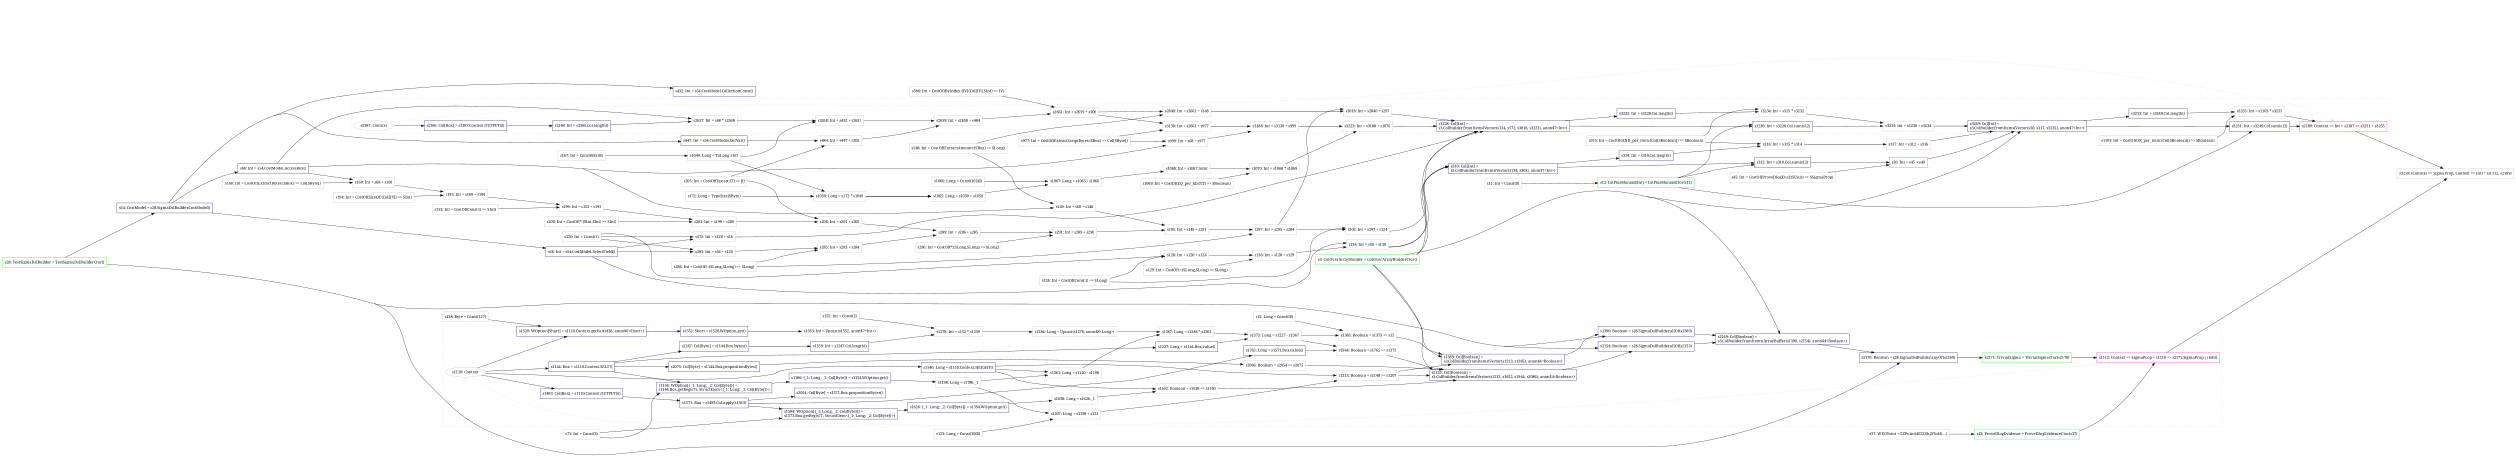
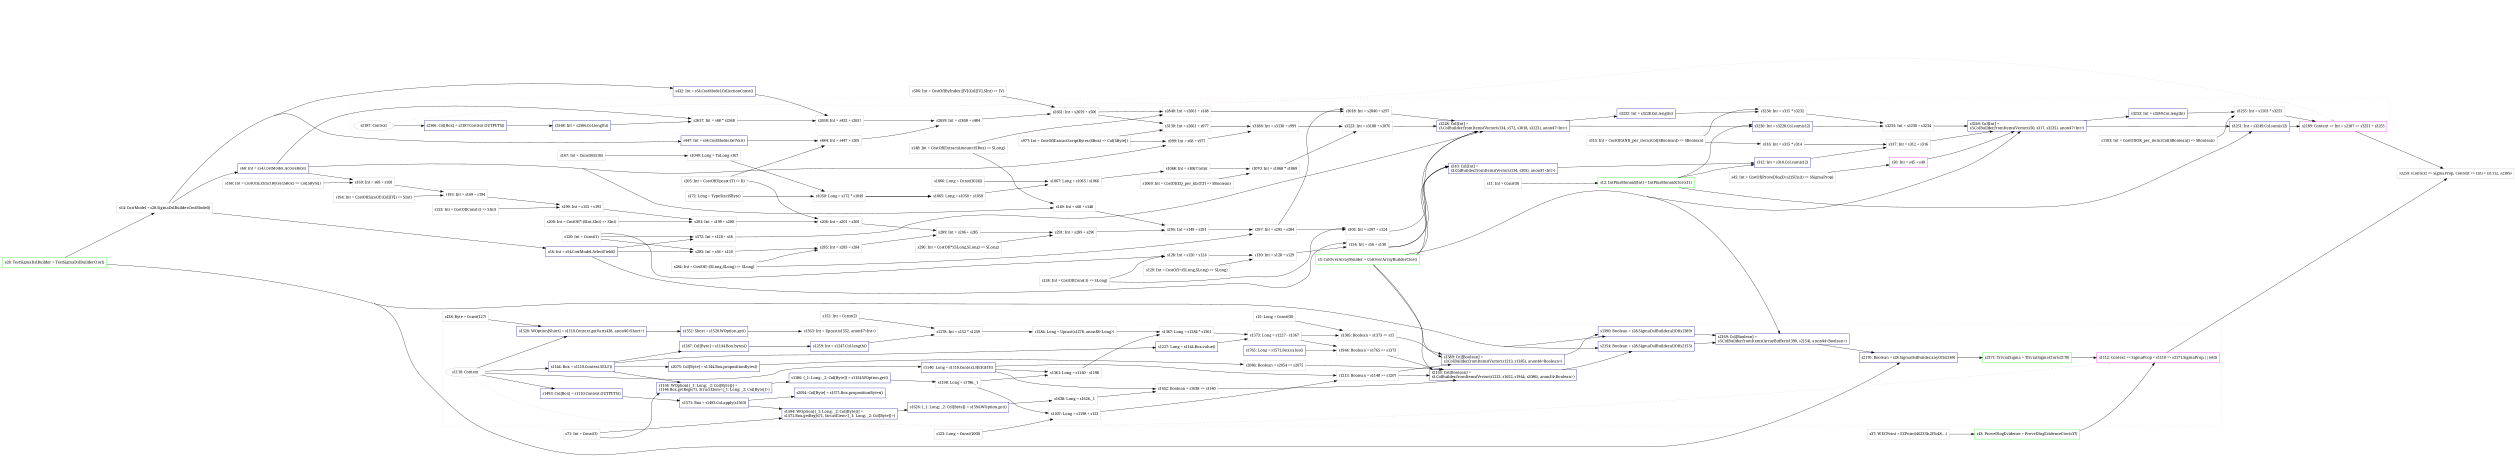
(776, 143) -> (791, 102)
(1646, 156) -> none
(1848, 162) -> (1847, 153)
(165, 208) -> (165, 208)
(1000, 392) -> none
